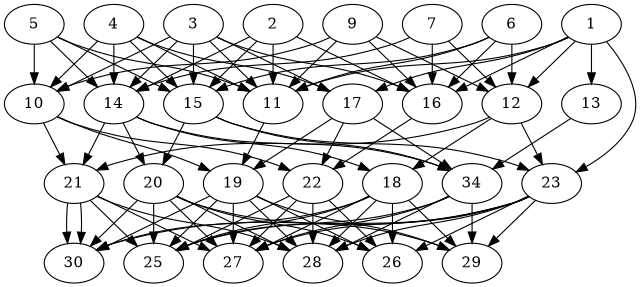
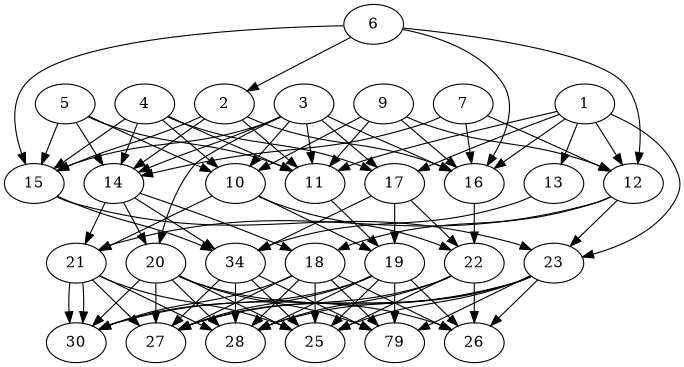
(398, 63) -> (304, 62)
(176, 139) -> (188, 173)
(472, 263) -> (395, 343)
